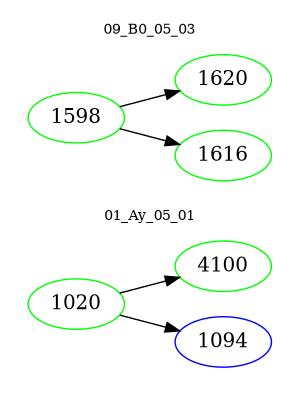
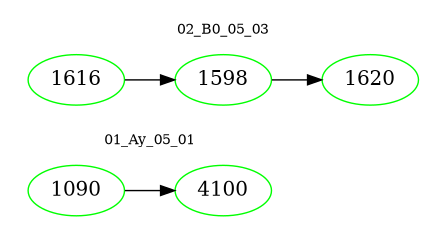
(150, 30) -> (223, 30)
(143, 135) -> (143, 80)
(76, 304) -> (76, 191)
(223, 342) -> none
